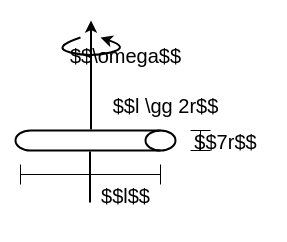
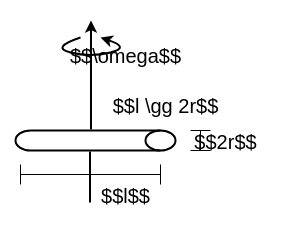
(226, 142) -> (226, 142)
